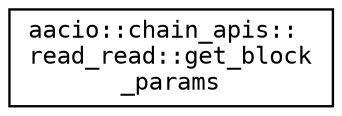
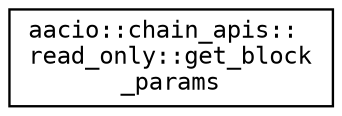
(171, 58) -> (171, 58)
